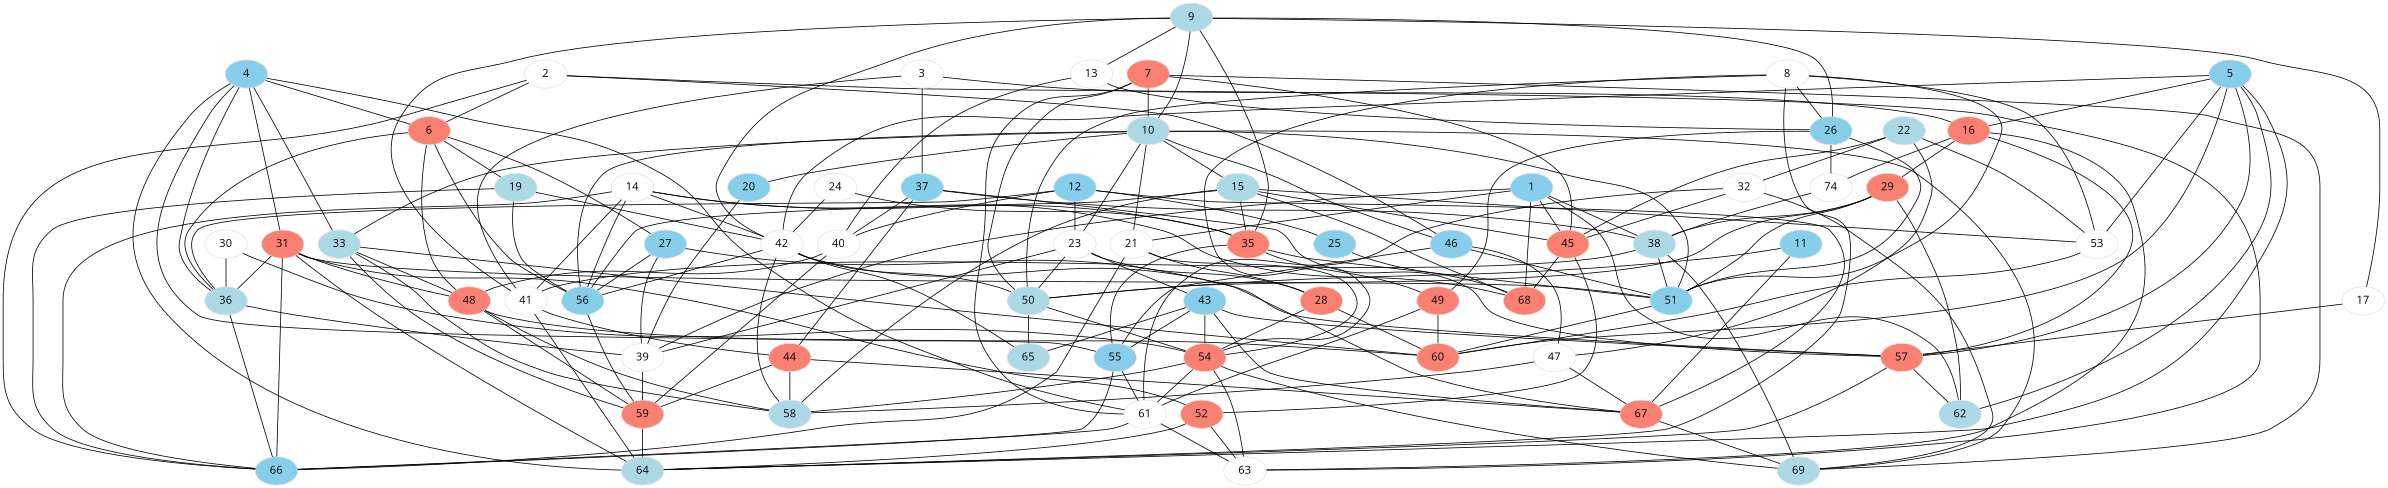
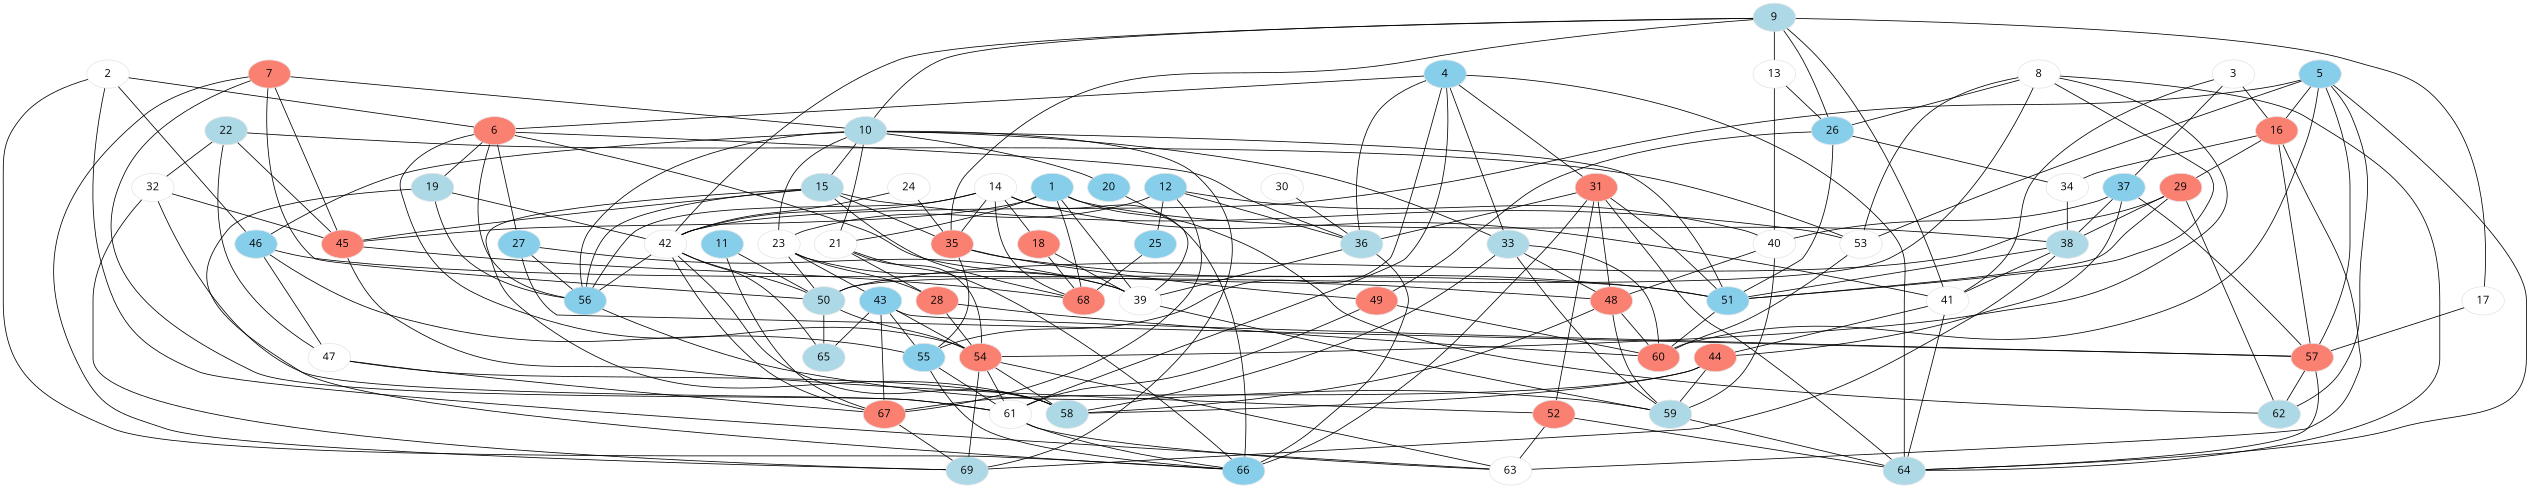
(1831, 187) -> (2067, 187)
none -> (1039, 244)
(781, 334) -> (602, 332)
(643, 414) -> (1670, 414)
